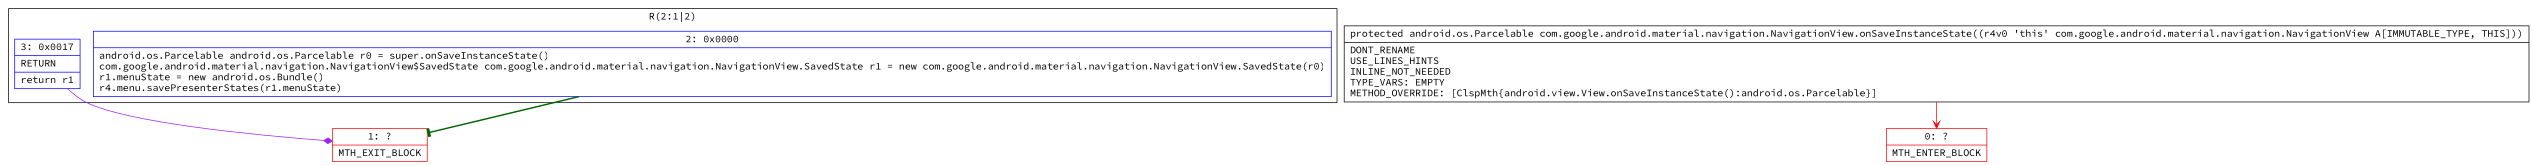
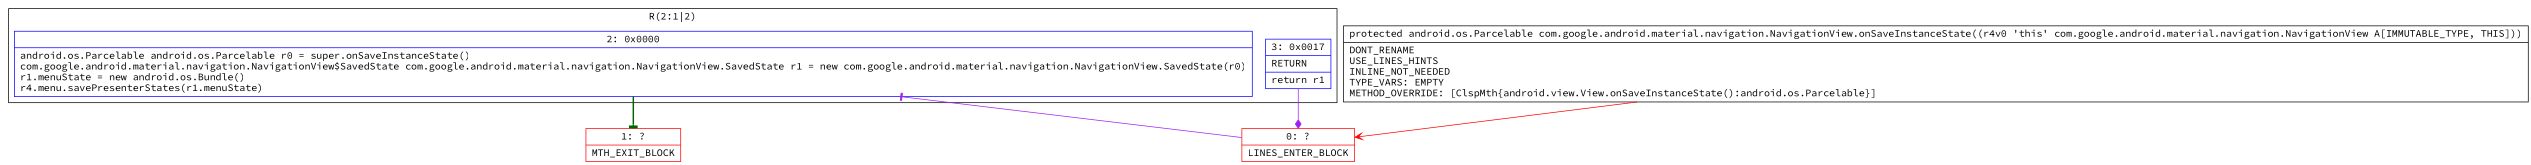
none -> (1073, 117)
(192, 127) -> (1298, 107)
(1937, 153) -> (1298, 153)
